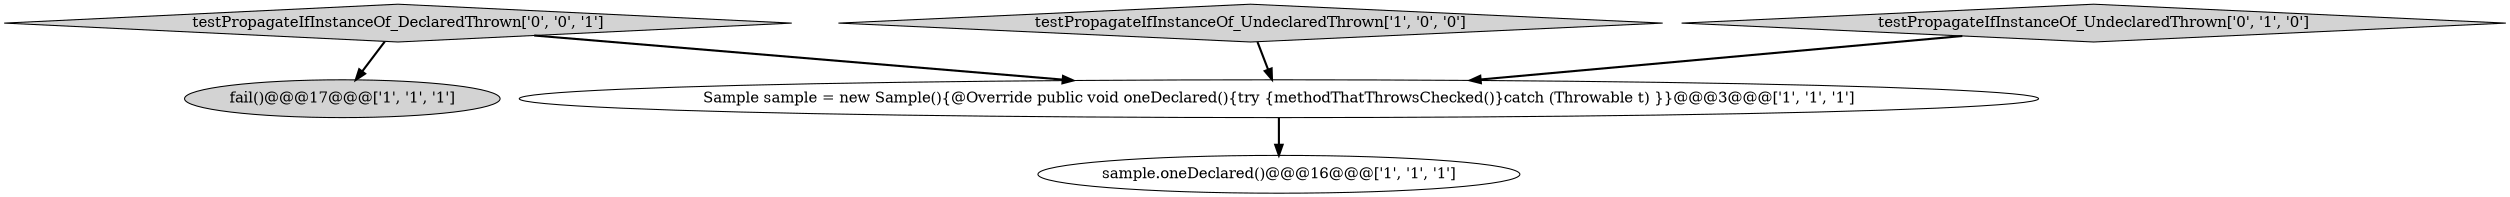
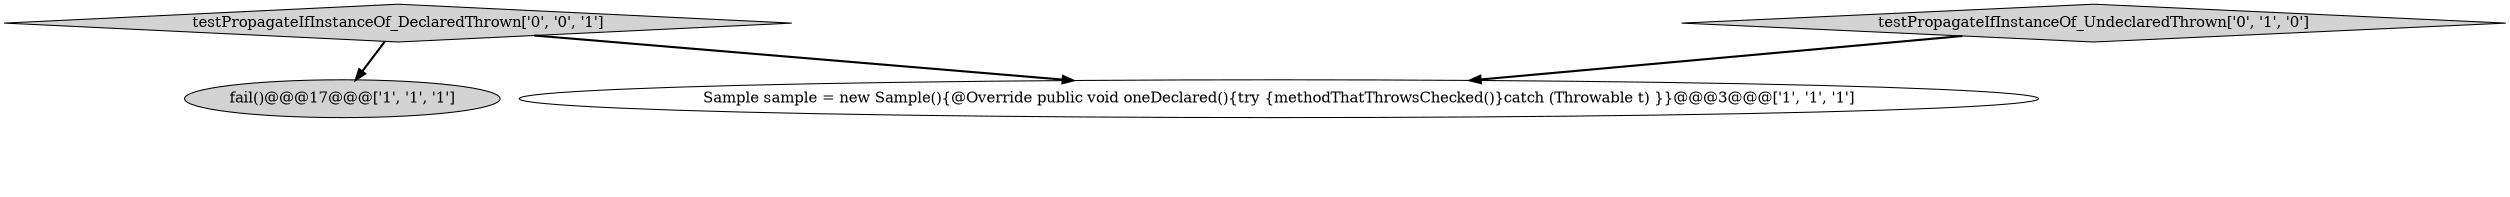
(1251, 23) -> none
(1279, 174) -> none
